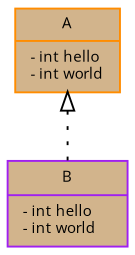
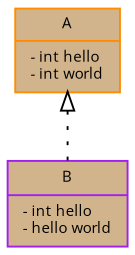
(60, 228) -> (68, 228)
